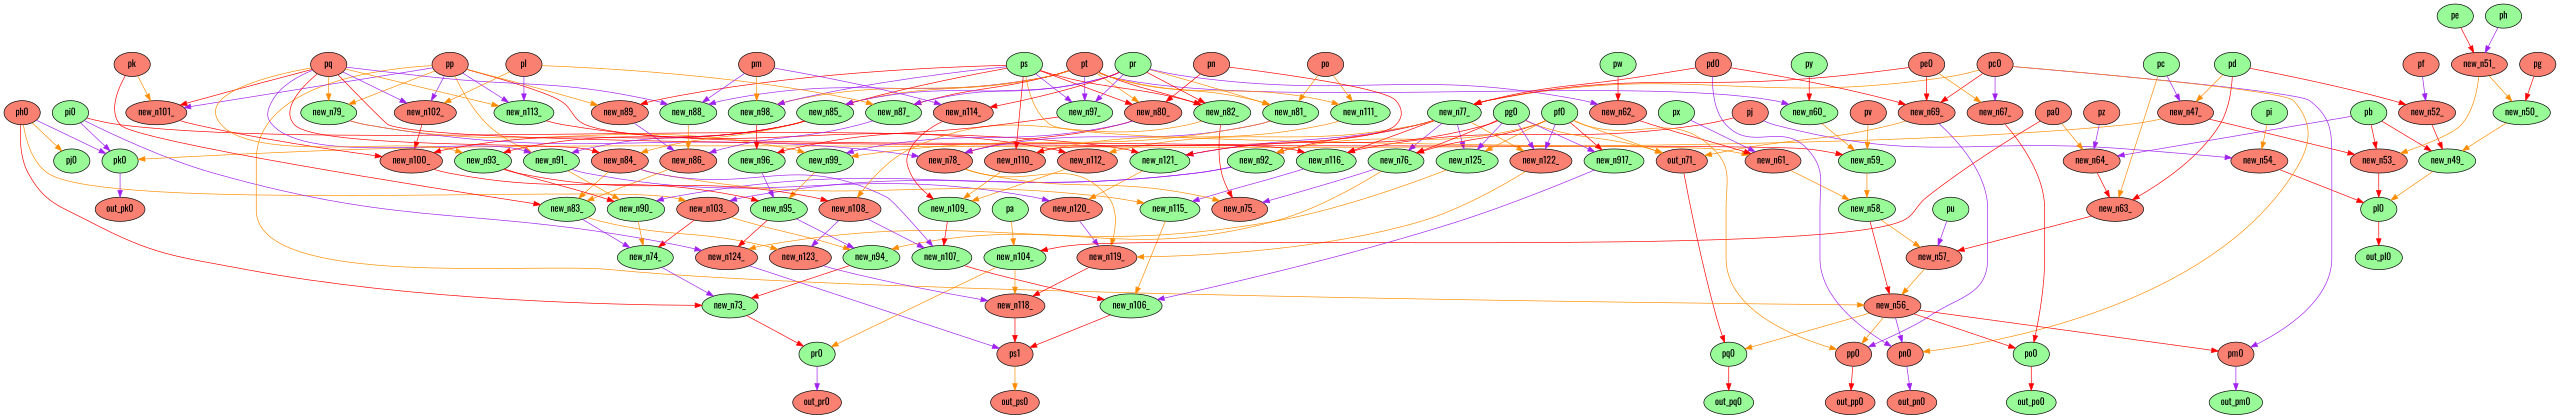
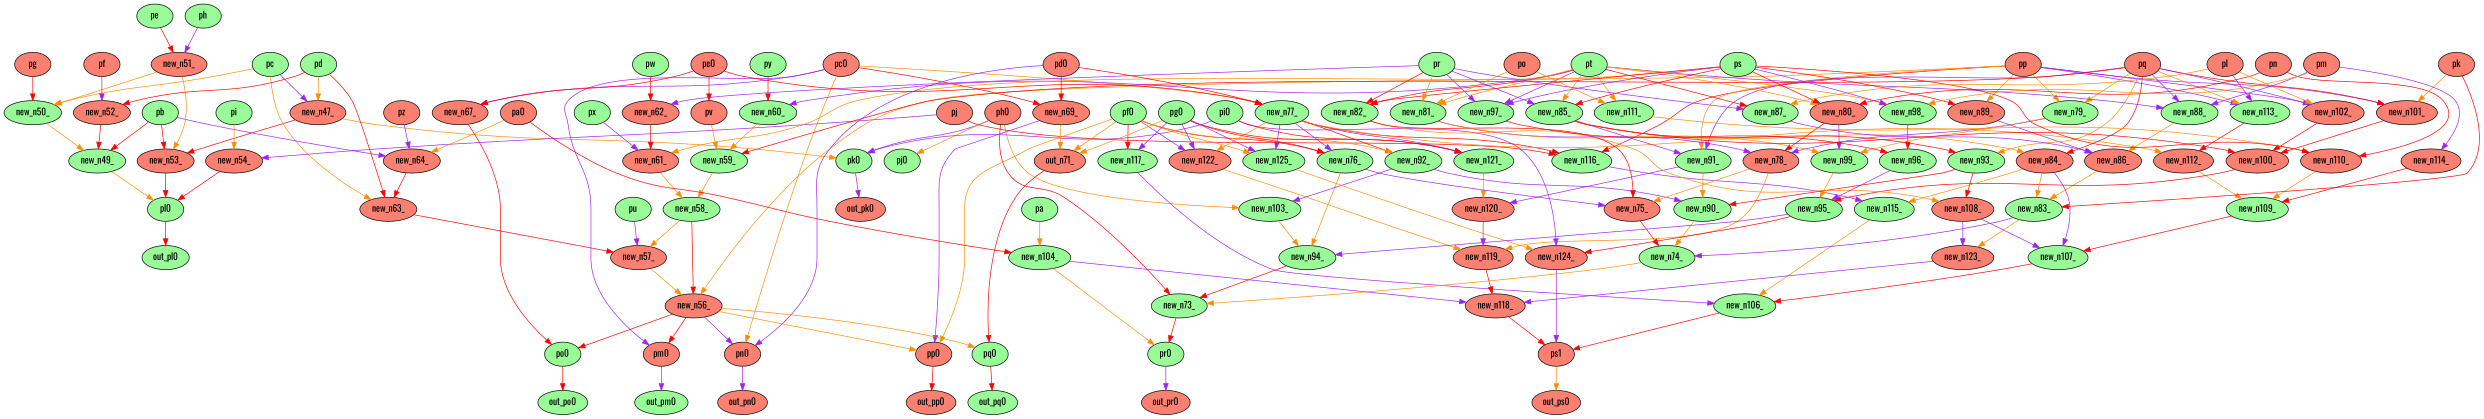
(1085, 64) -> (1589, 64)
none -> (157, 85)
(1927, 85) -> (709, 90)
(1957, 86) -> (591, 88)
(1053, 93) -> none
(1614, 161) -> (1128, 161)
(708, 209) -> (1270, 209)
(682, 229) -> (1649, 233)
(1015, 275) -> (1264, 281)
(685, 280) -> (1406, 288)
